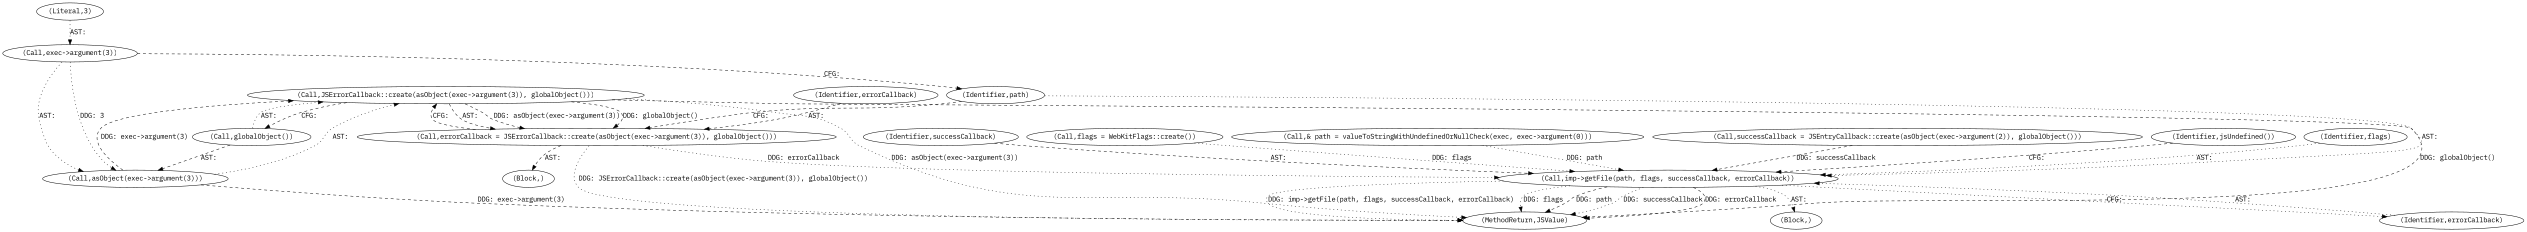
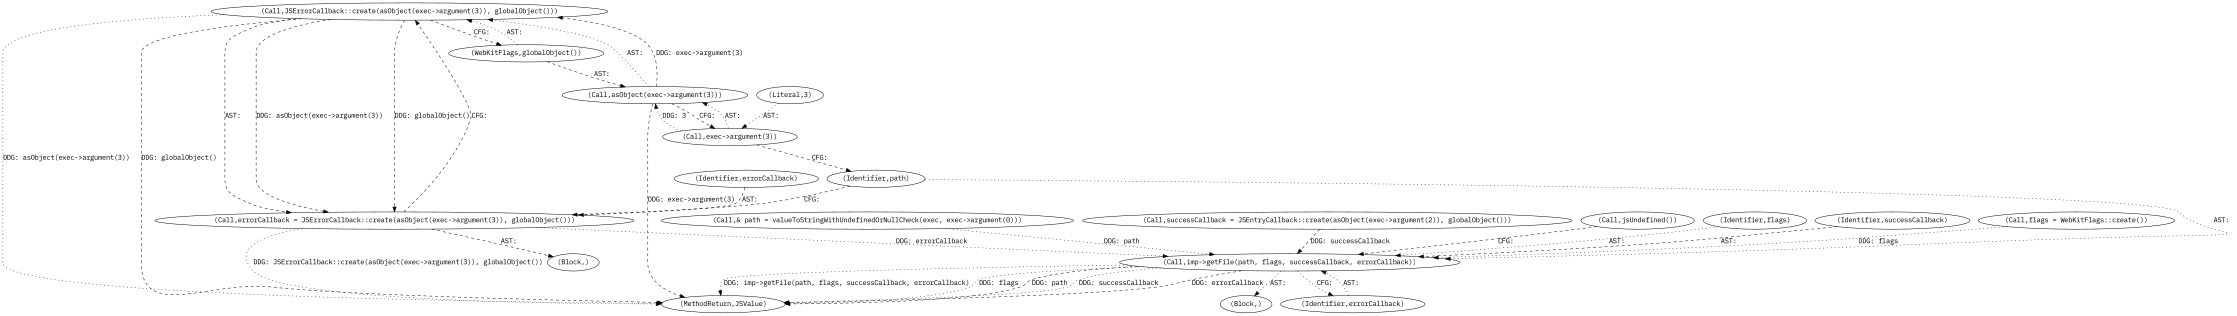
none -> (691, 114)
(252, 137) -> (526, 53)
(2223, 137) -> (1638, 221)
